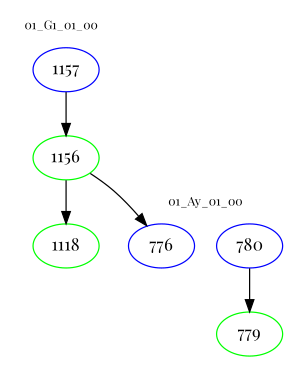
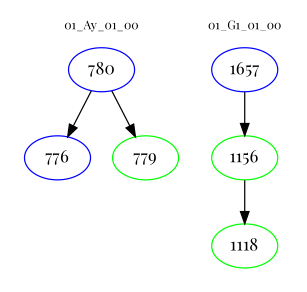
(66, 70) -> (245, 70)
(126, 203) -> (82, 108)
